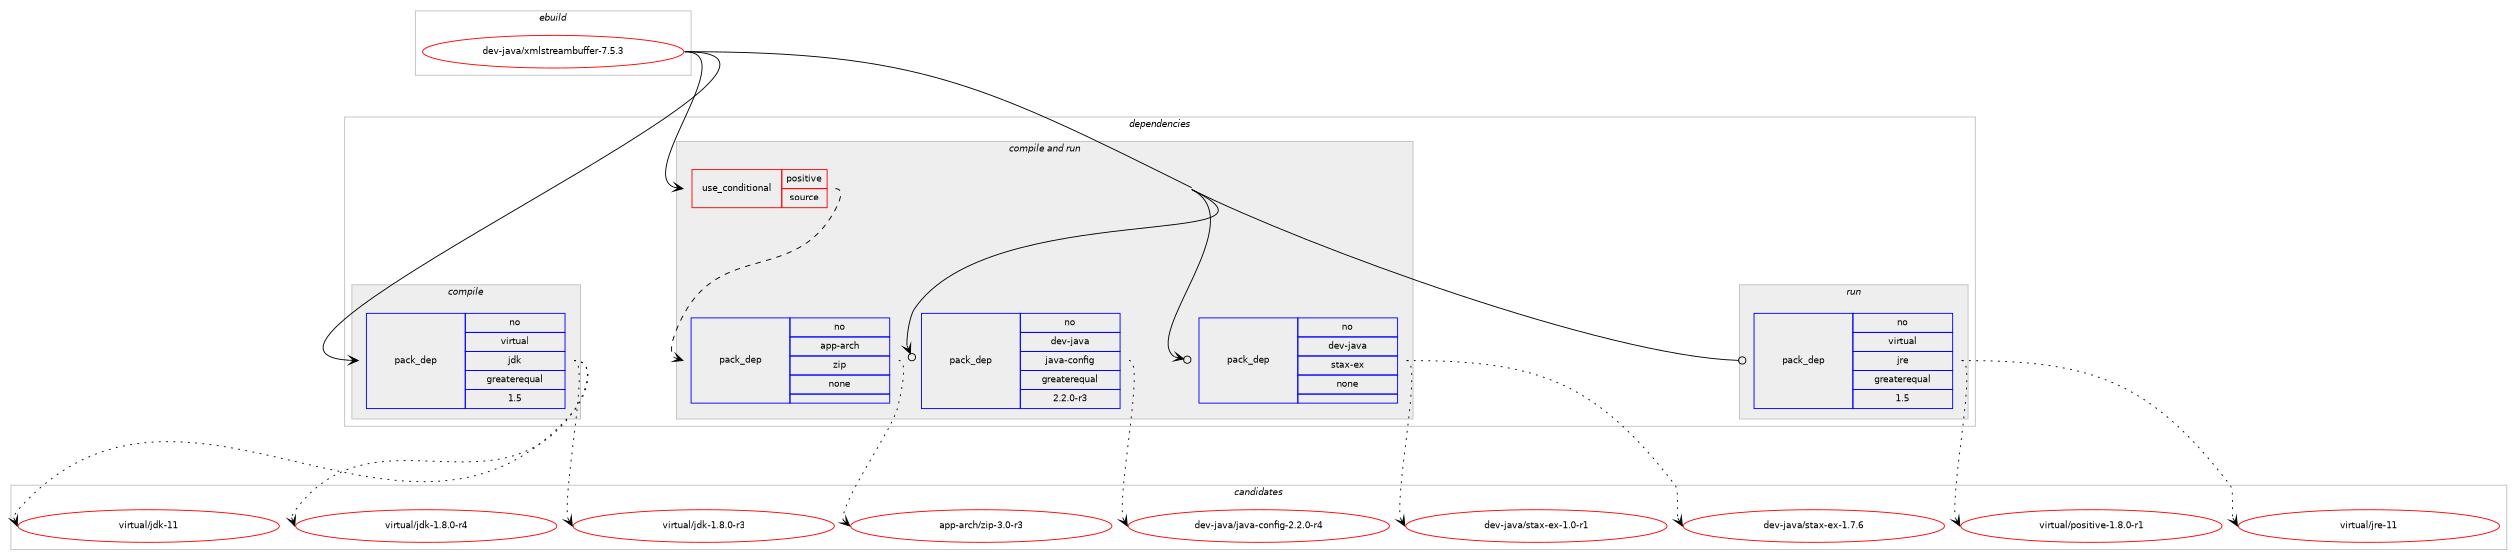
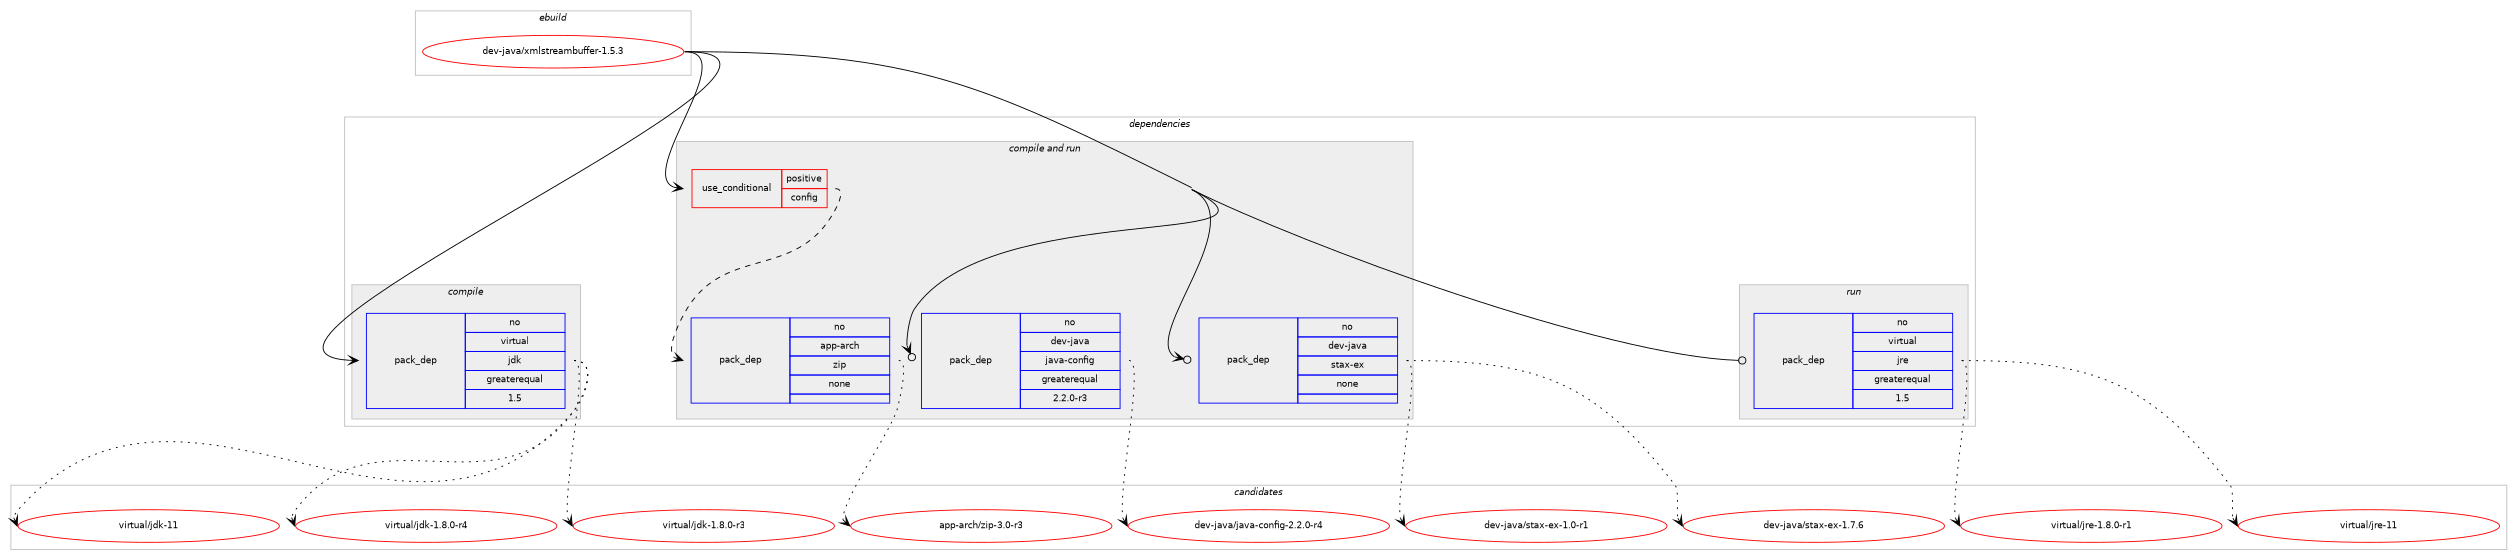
(553, 52) -> (553, 52)
(804, 198) -> (804, 198)
(2091, 526) -> (2091, 526)
